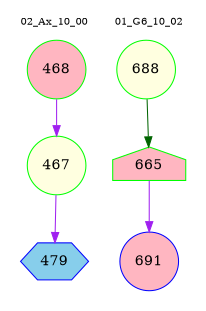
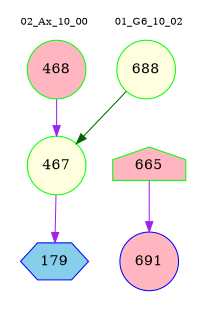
(148, 118) -> (111, 107)
(55, 261) -> (55, 261)
